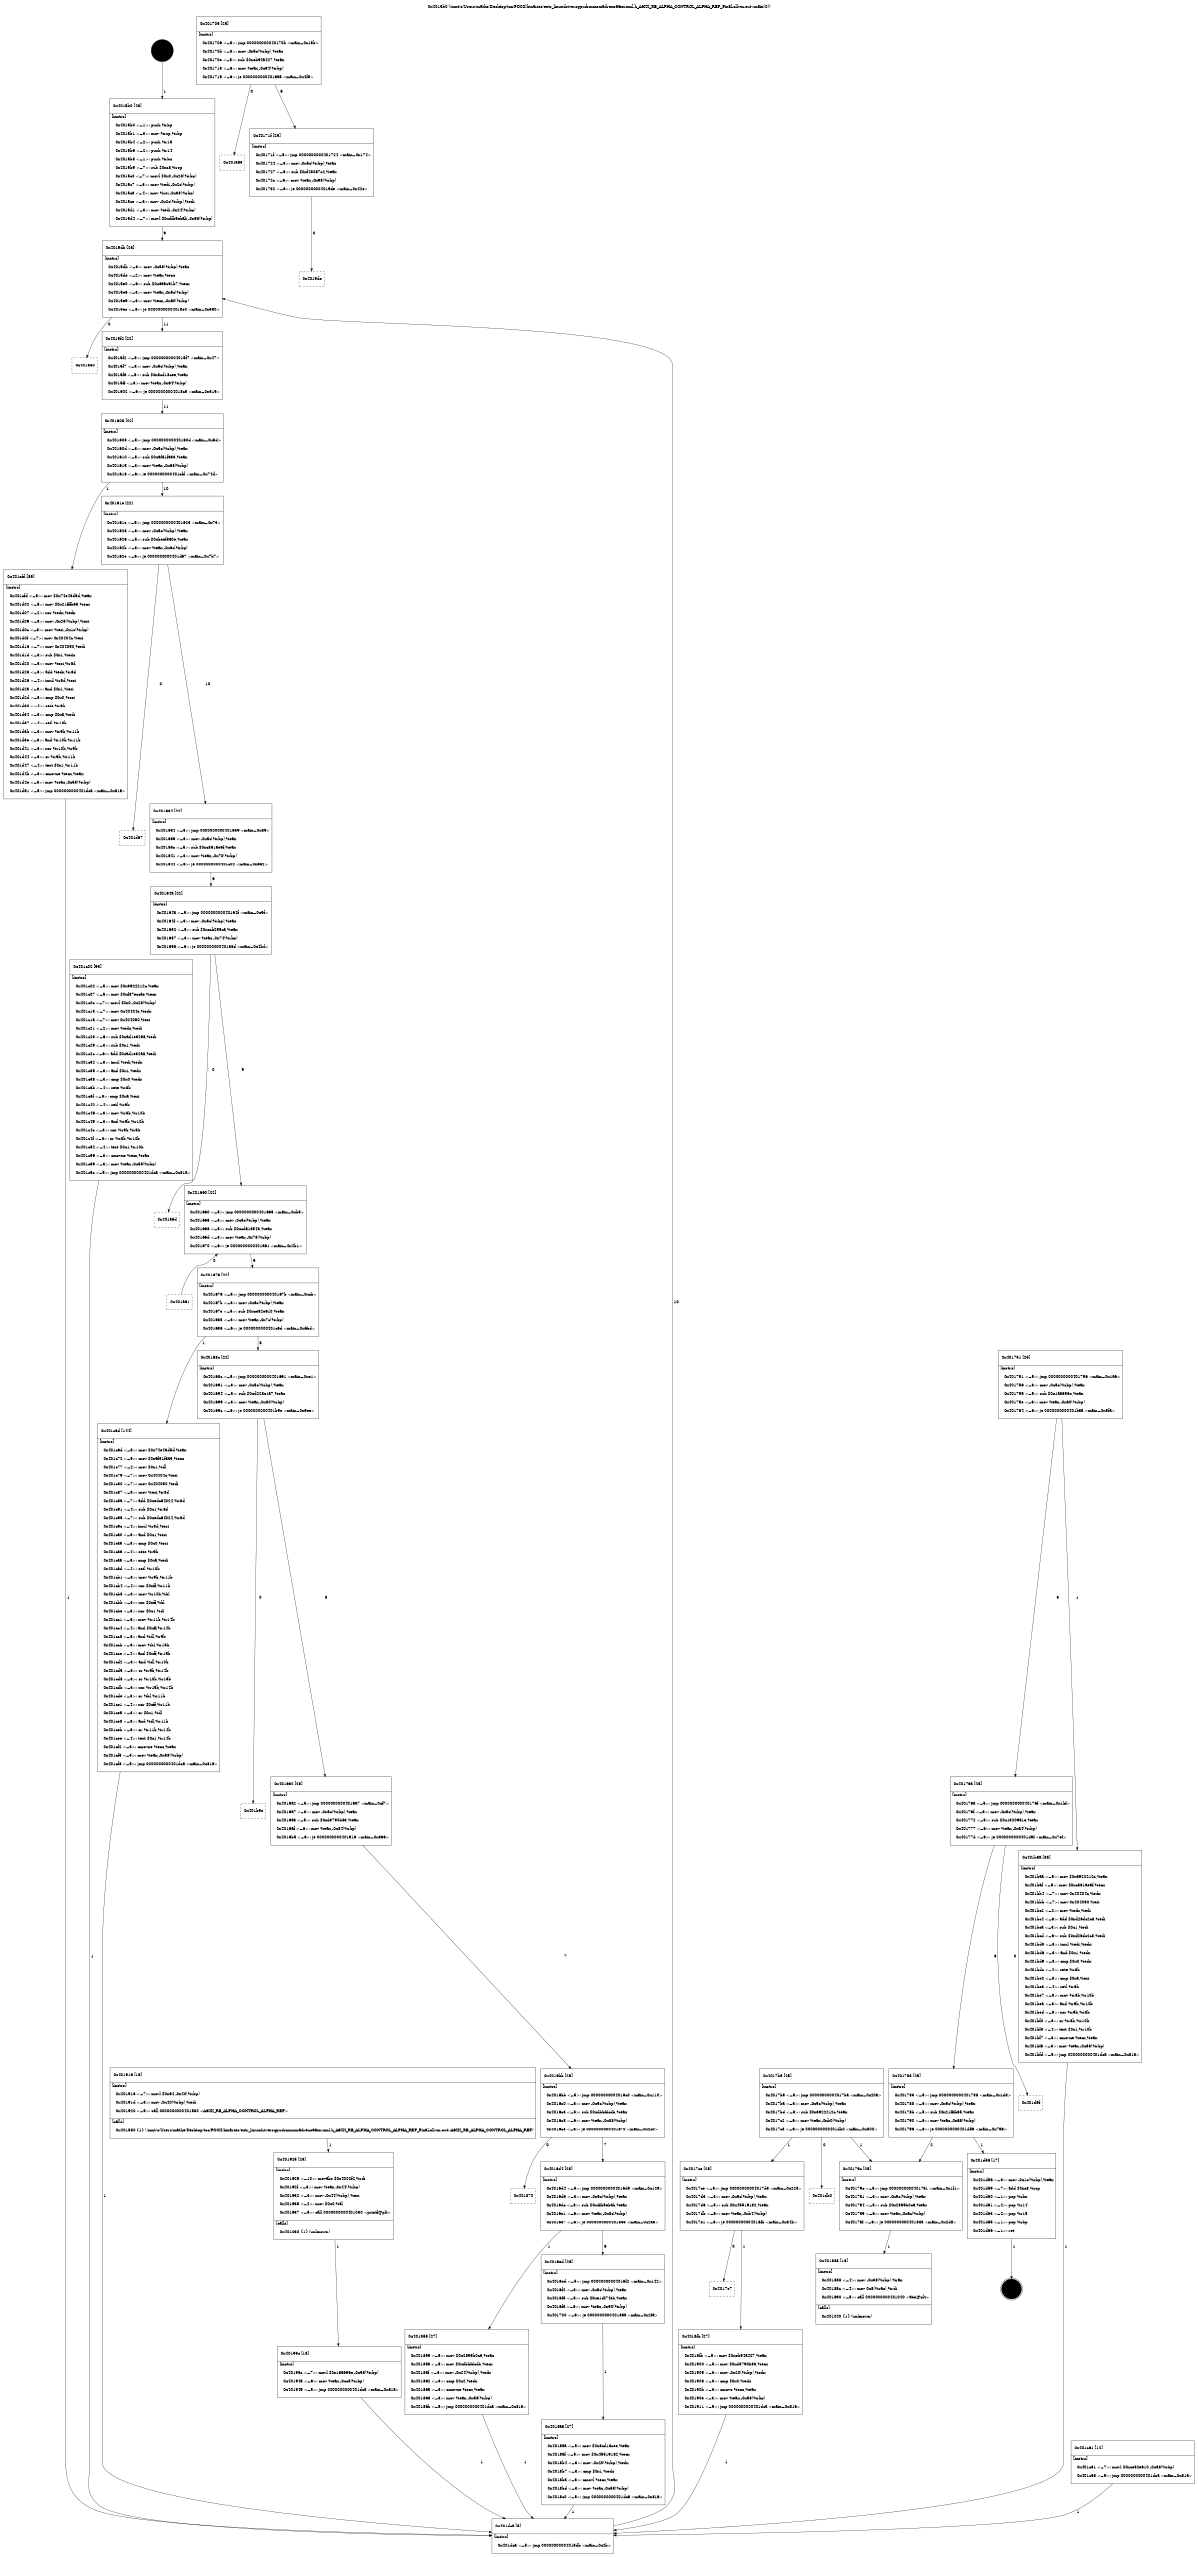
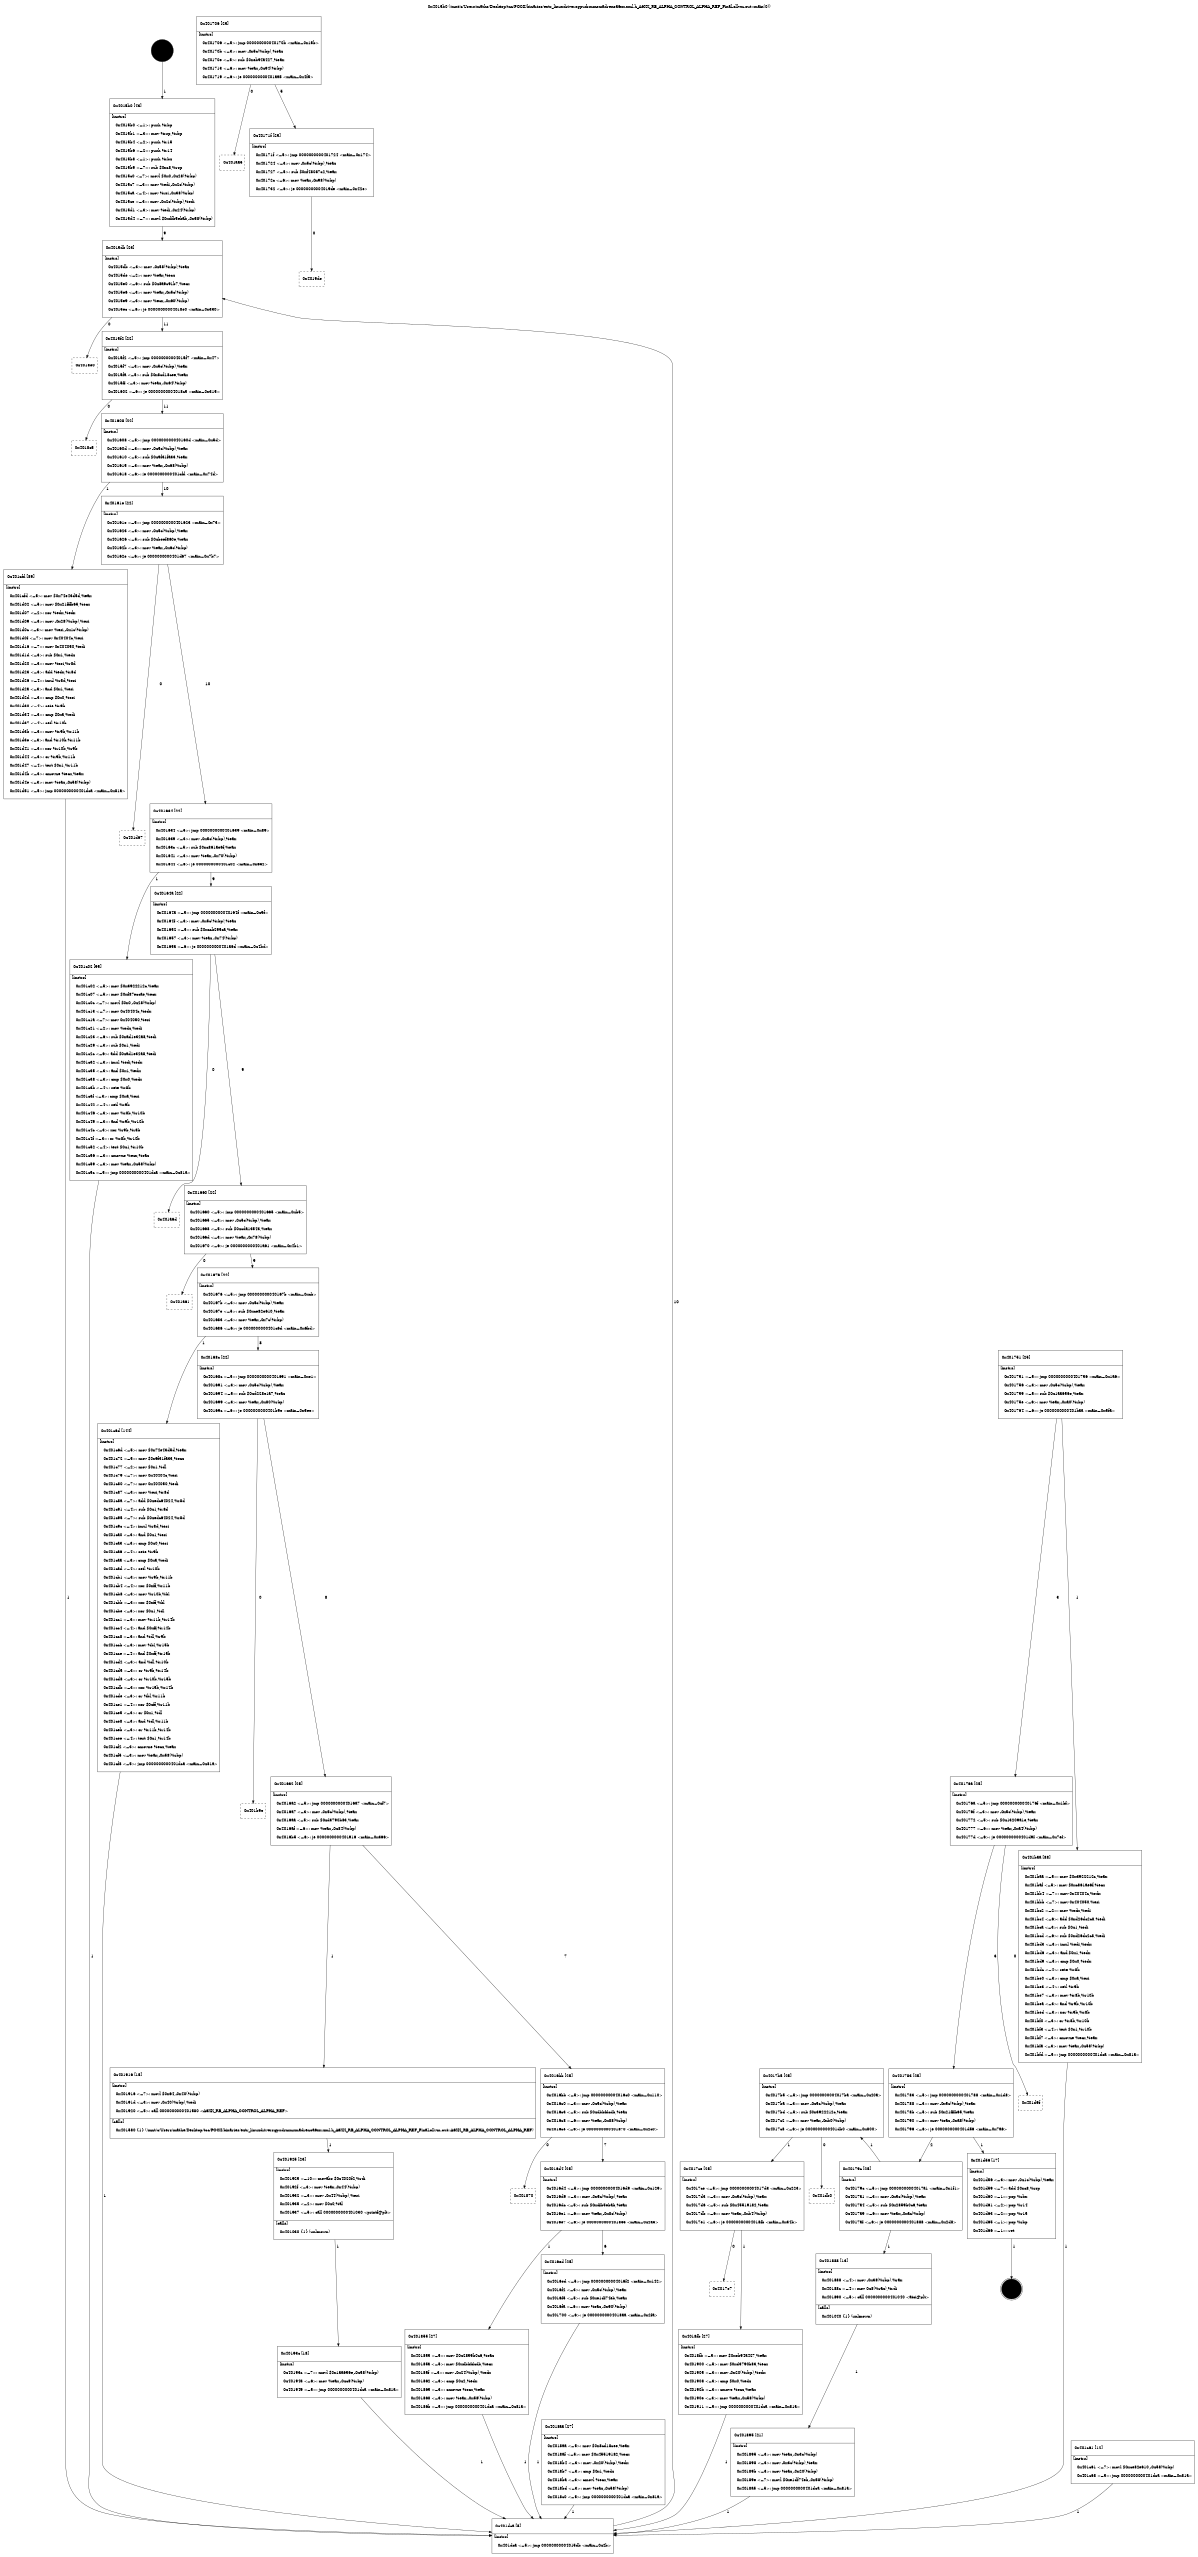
none -> (84, 448)
none -> (137, 912)
(193, 1270) -> (192, 1272)
none -> (327, 1955)
(860, 2148) -> (872, 2150)
(603, 2370) -> (536, 2416)
none -> (793, 2462)
